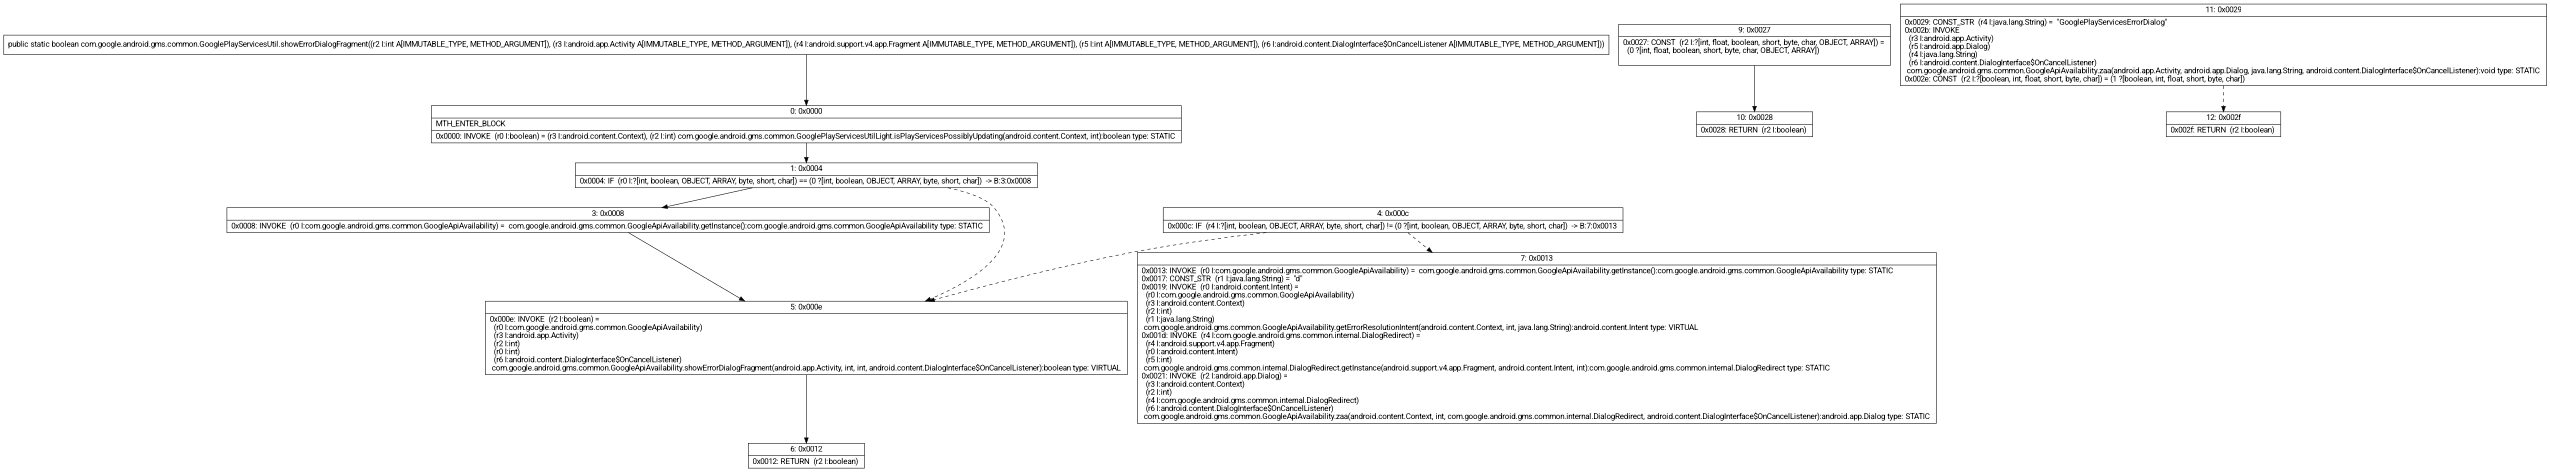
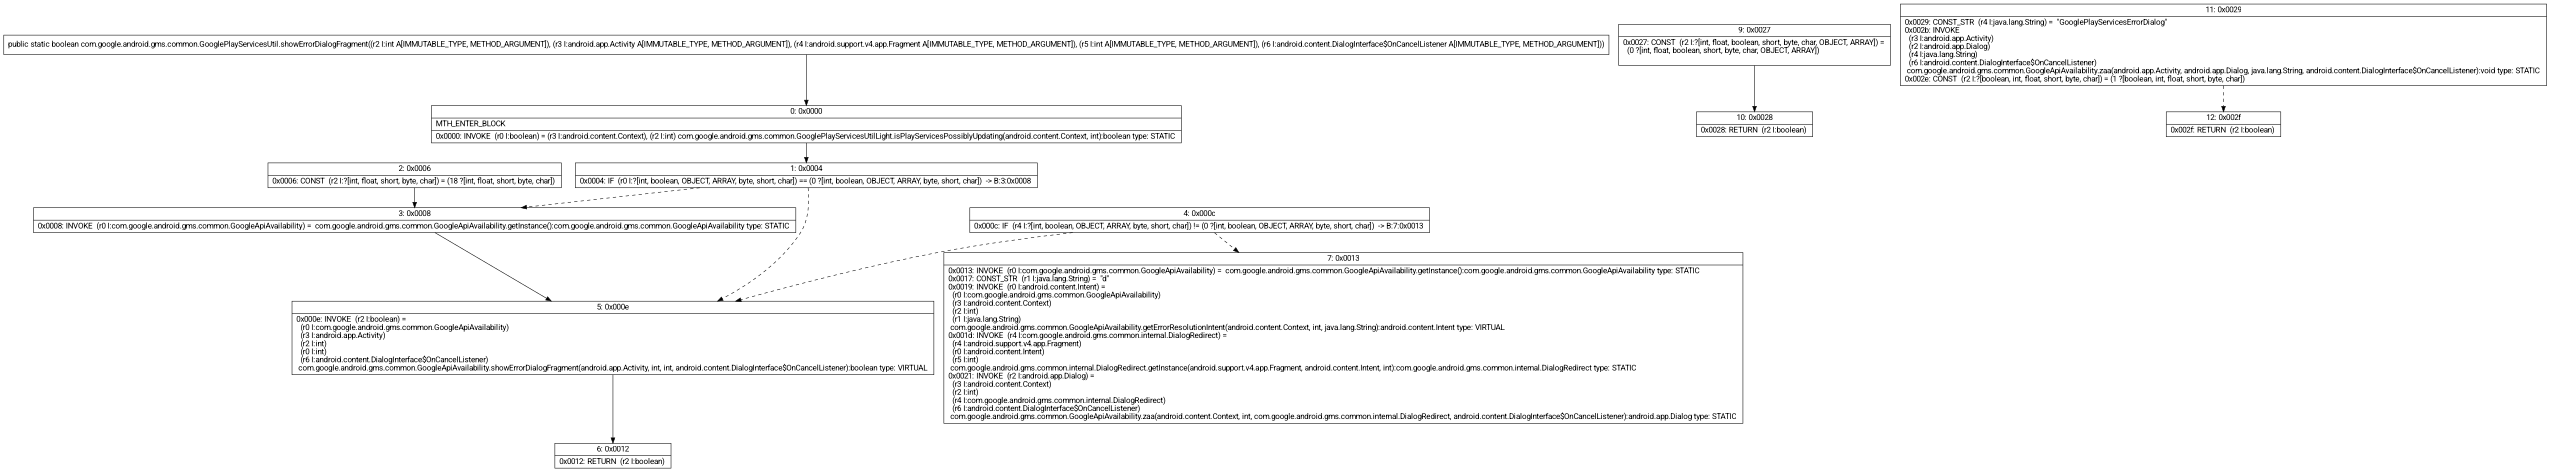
(1947, 47) -> (1947, 47)
none -> (415, 175)
(710, 197) -> (613, 197)
